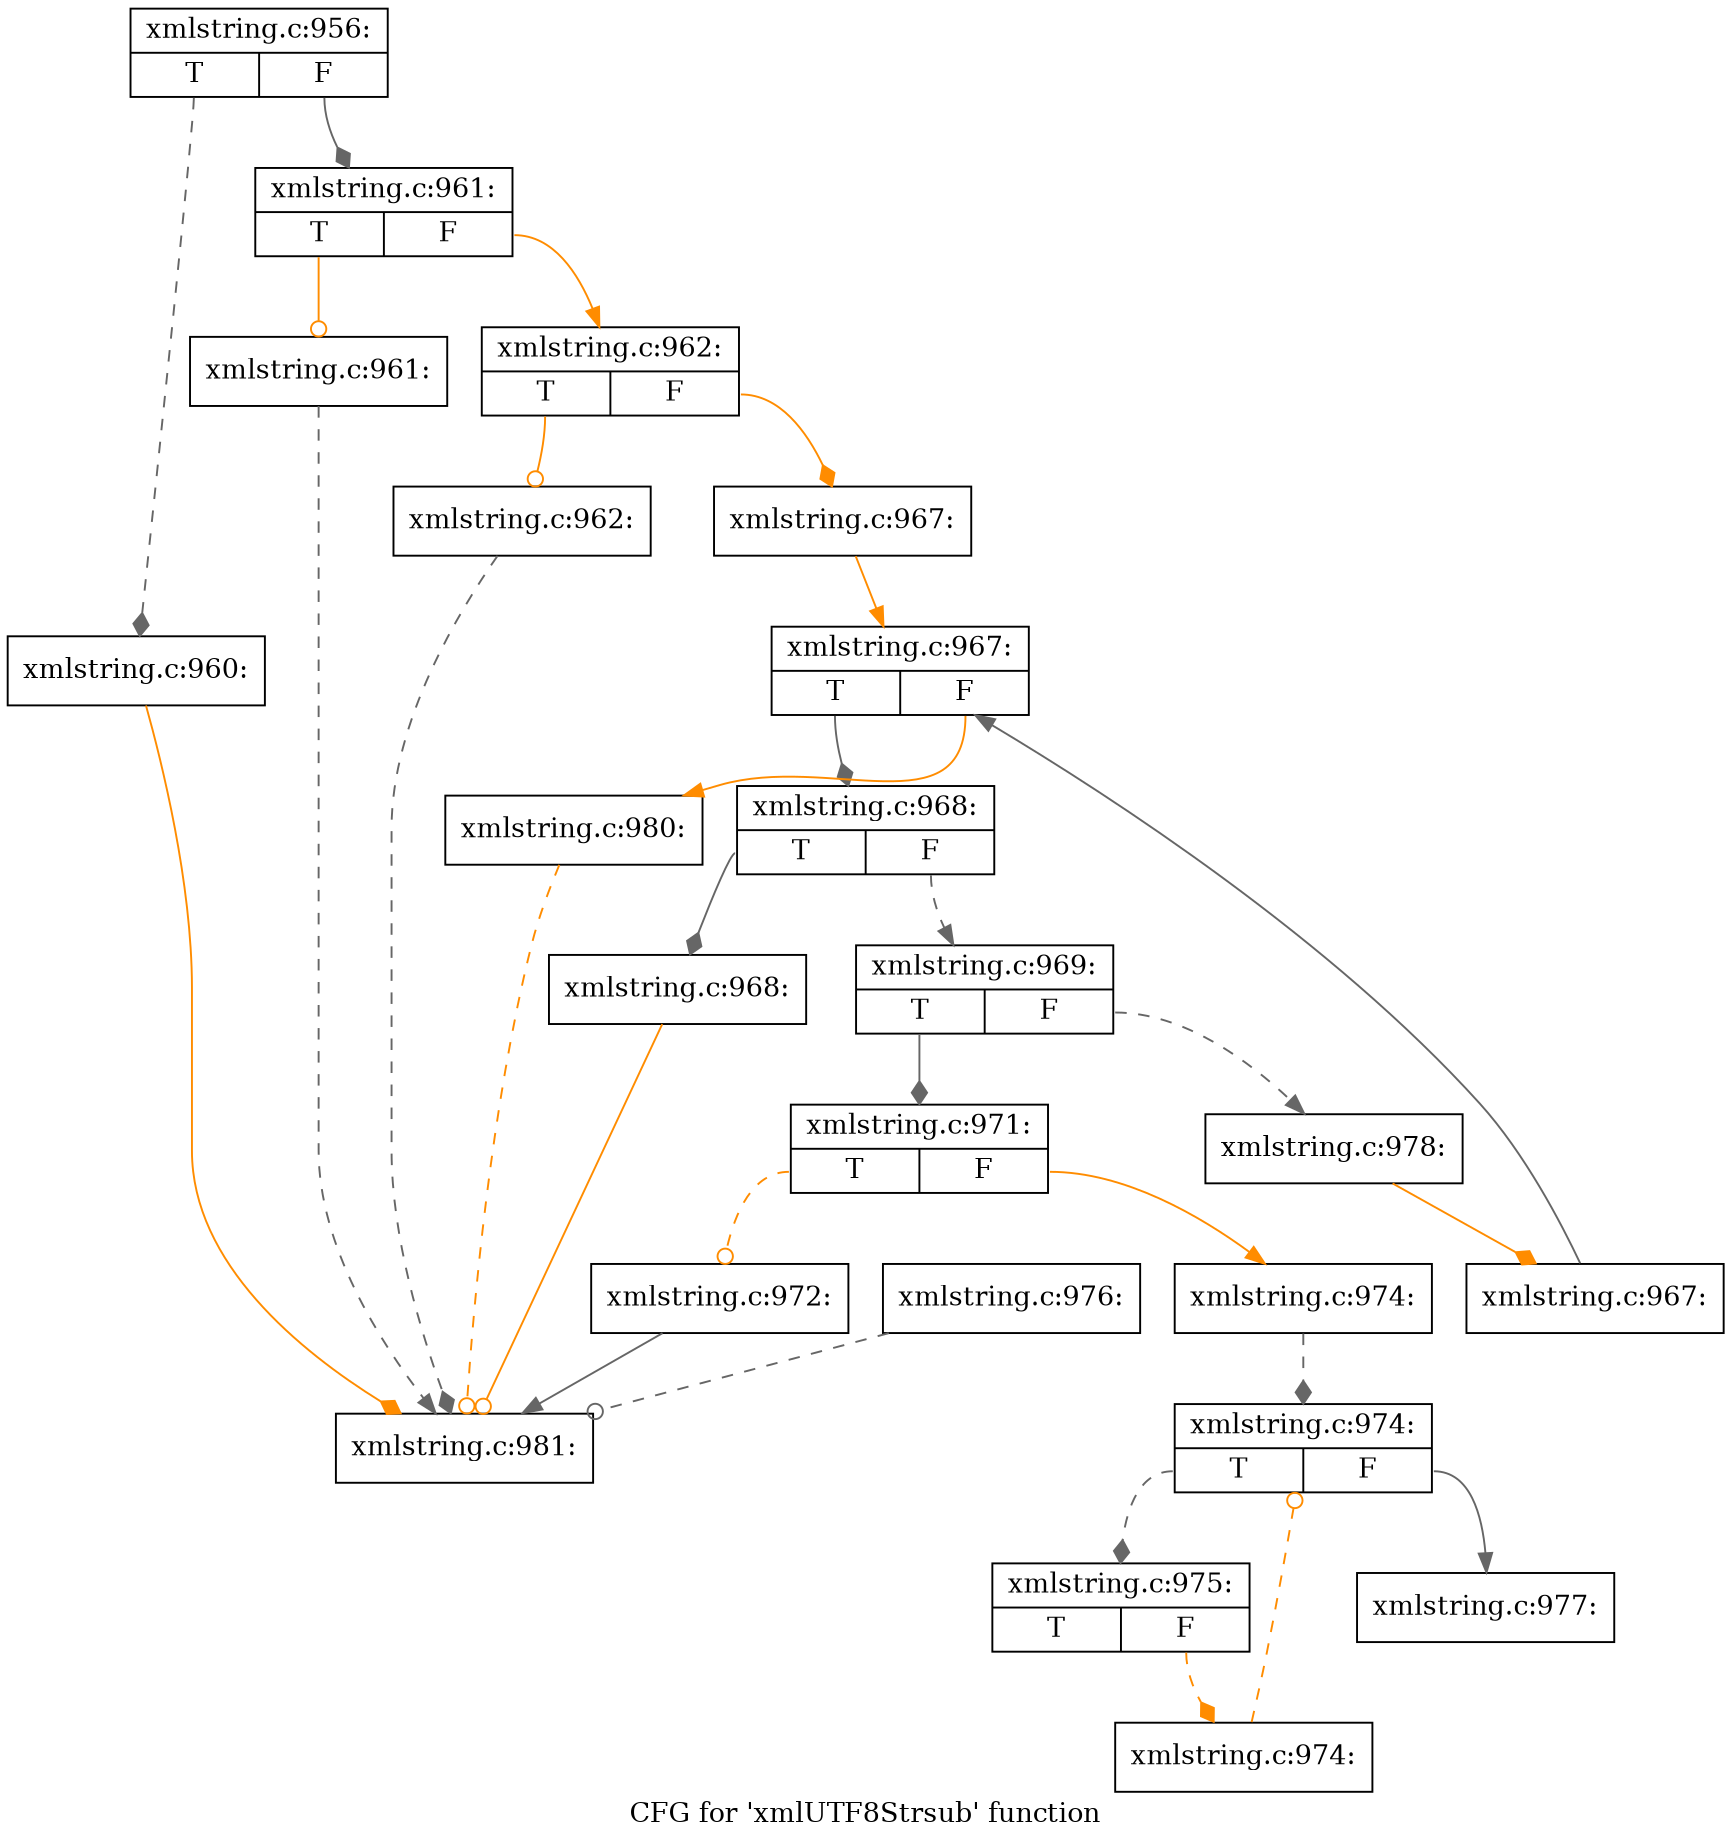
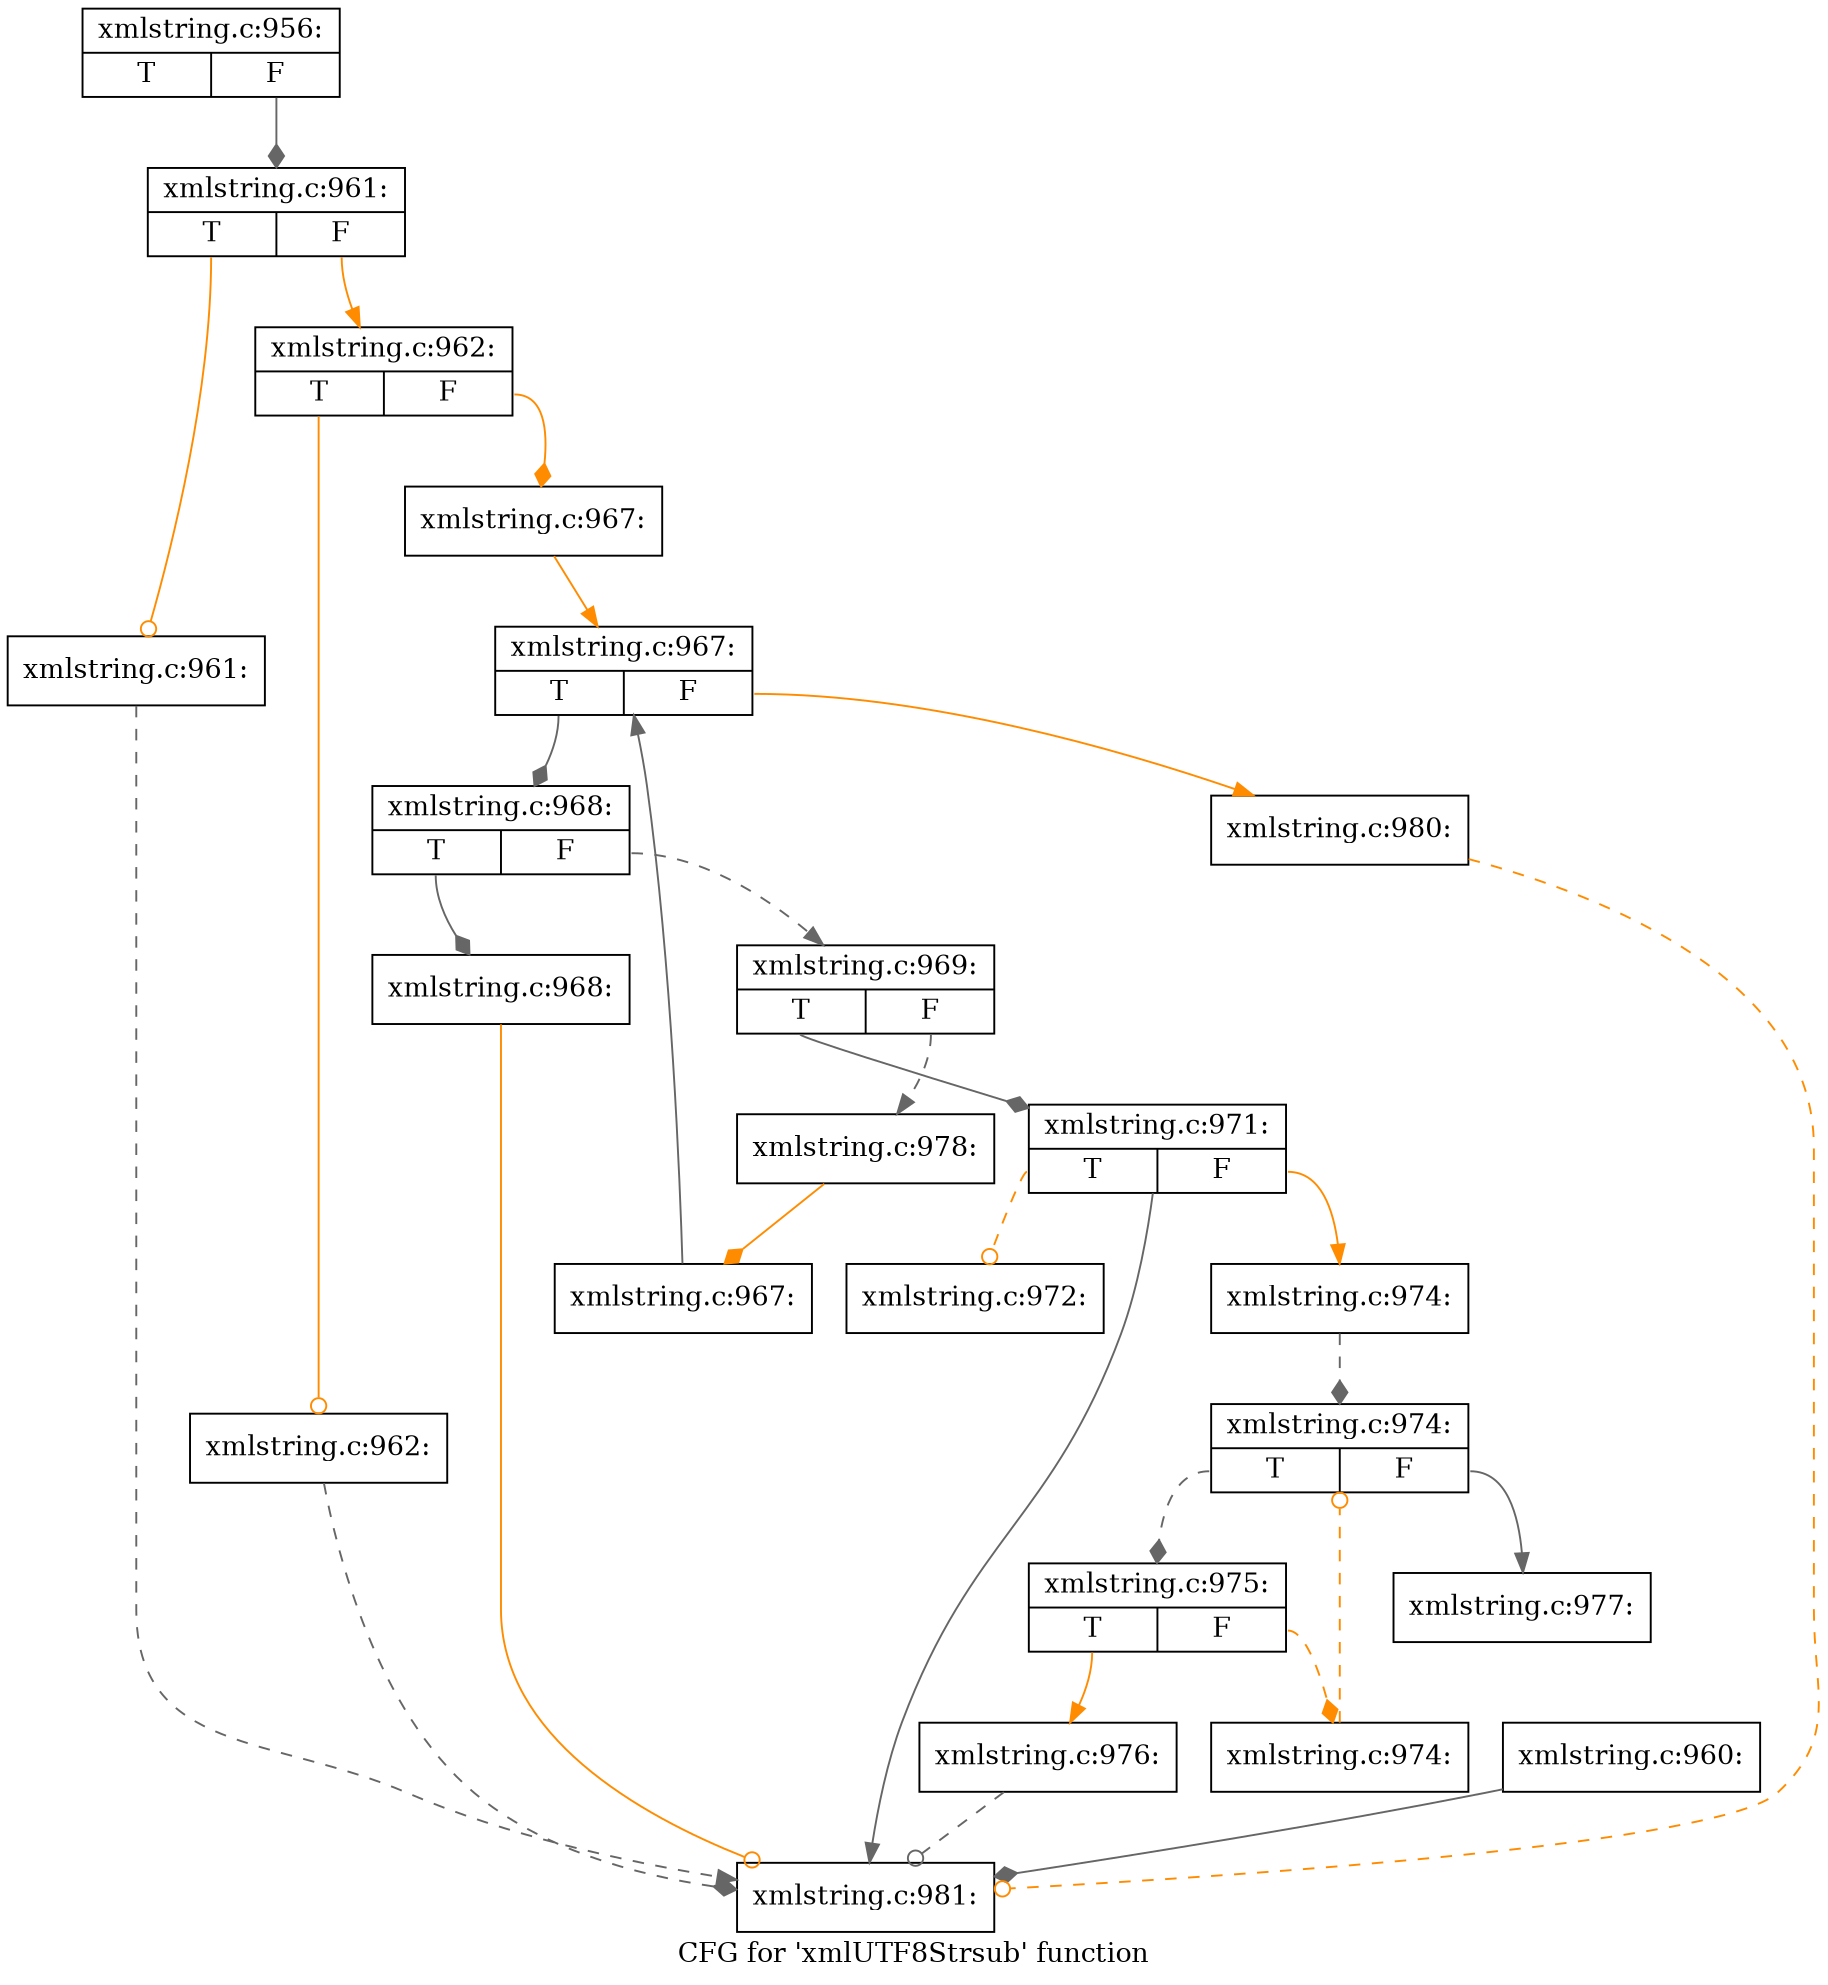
(169, 355) -> none
(192, 1089) -> (1260, 1834)
(601, 1368) -> (1017, 1520)
none -> (1088, 1680)
